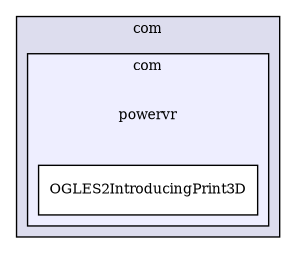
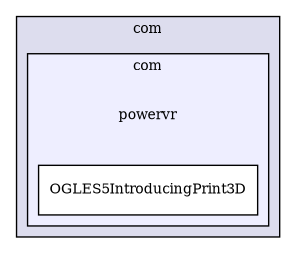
(148, 190) -> (148, 190)
